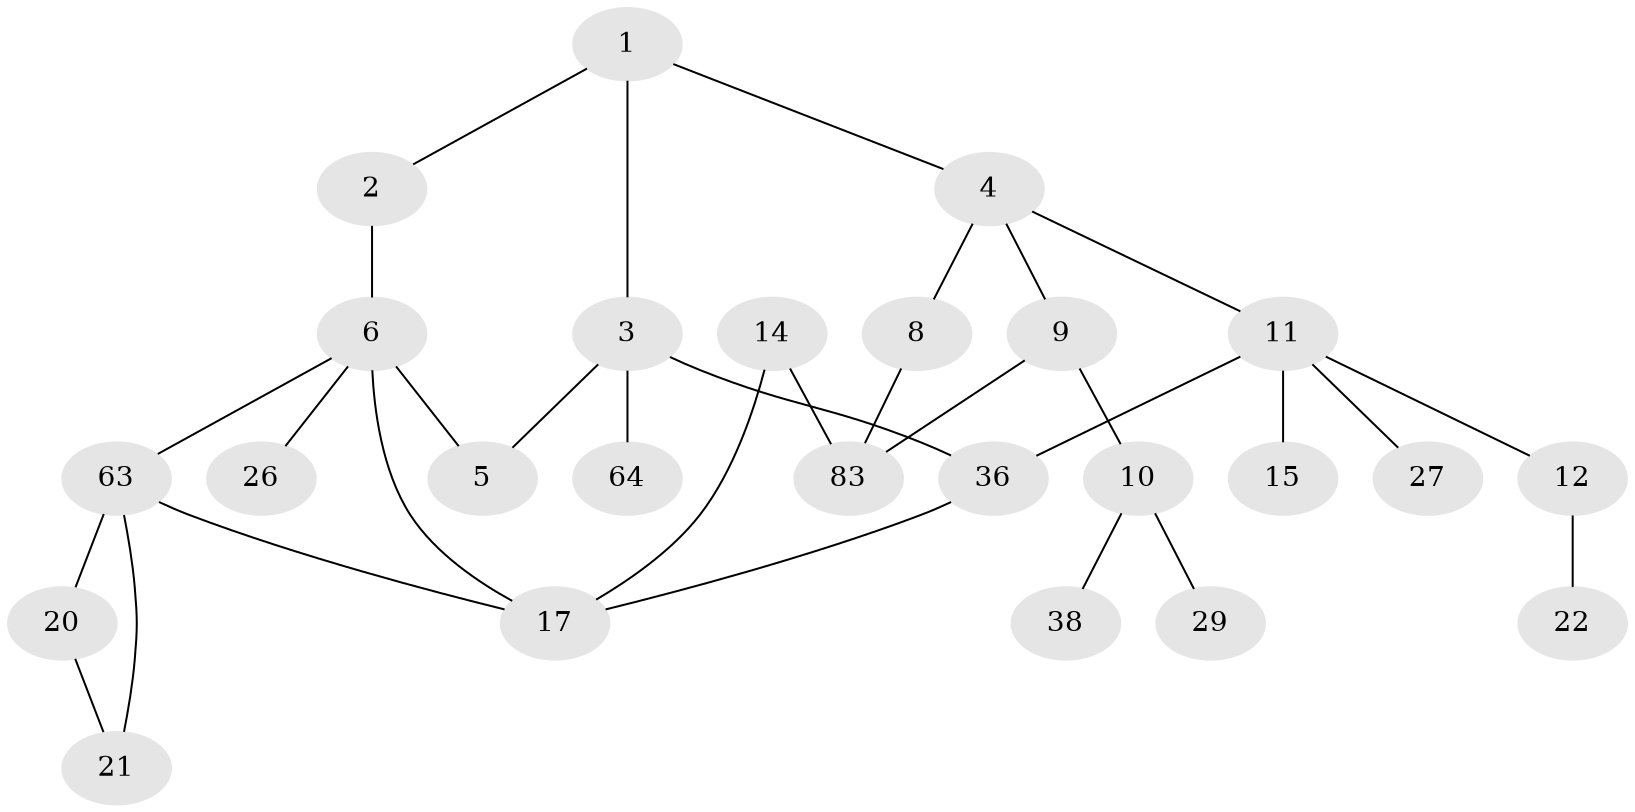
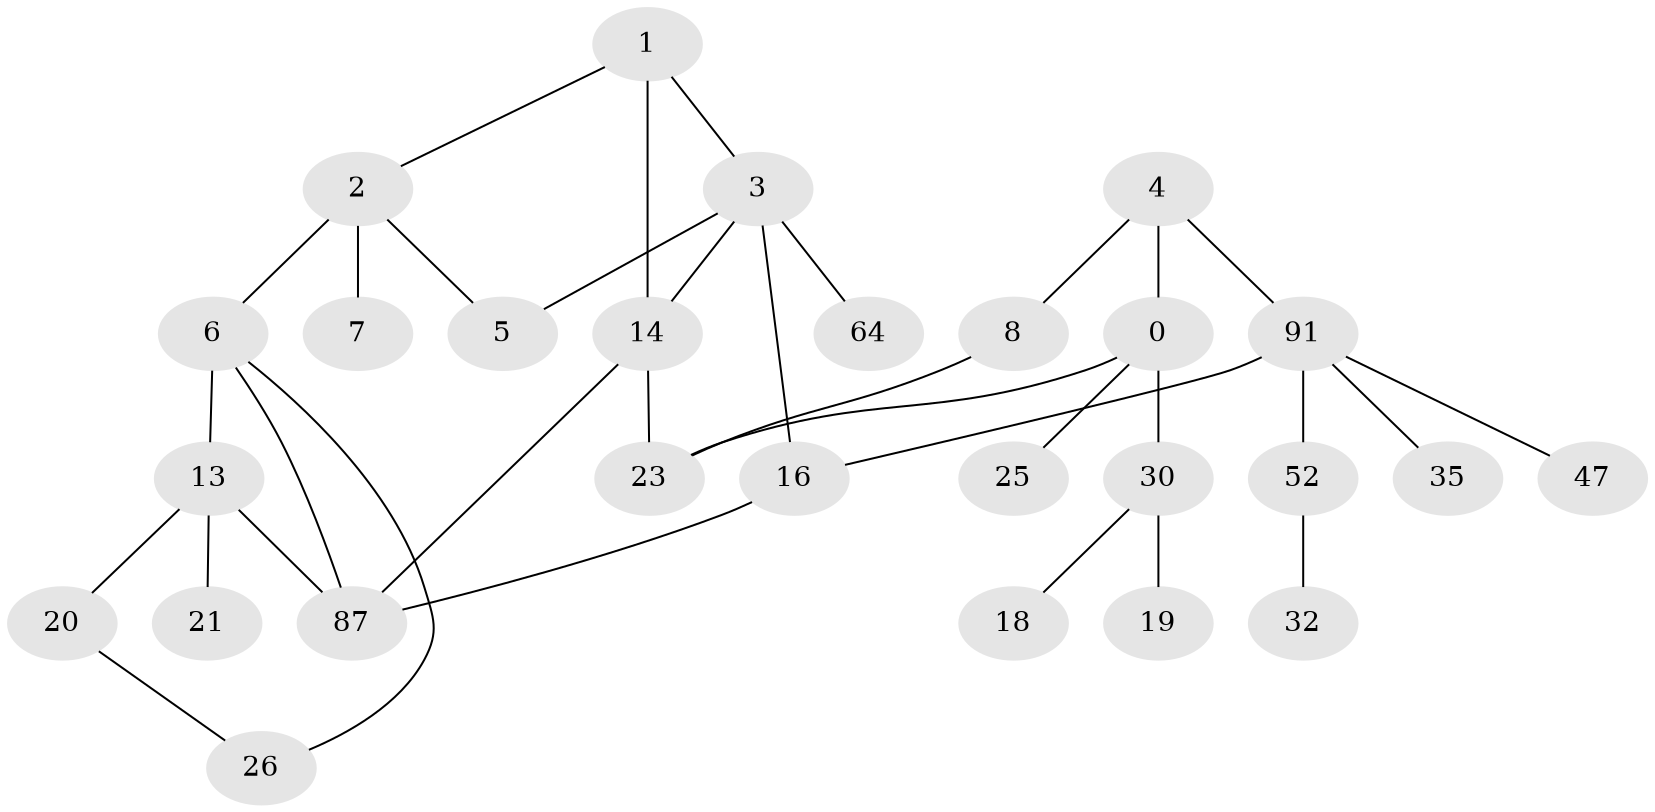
(808, 117) -> (648, 189)
none -> (703, 261)
none -> (358, 334)
(1062, 334) -> (1158, 334)
(1283, 334) -> (1303, 334)
(427, 406) -> (430, 261)
(117, 479) -> (209, 479)
(849, 479) -> (650, 479)
(993, 479) -> (794, 479)
none -> (1014, 479)
(1138, 479) -> (1158, 479)
(1283, 479) -> (1448, 479)
(1428, 479) -> (1593, 479)
(1573, 479) -> (1303, 479)
(555, 623) -> (352, 623)
(1066, 623) -> (1014, 623)
(1211, 623) -> (1158, 623)
(1573, 623) -> (1303, 623)
(89, 695) -> (162, 696)
